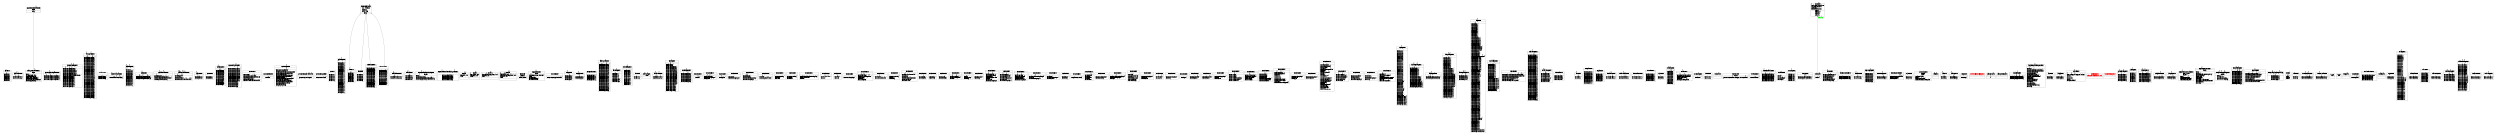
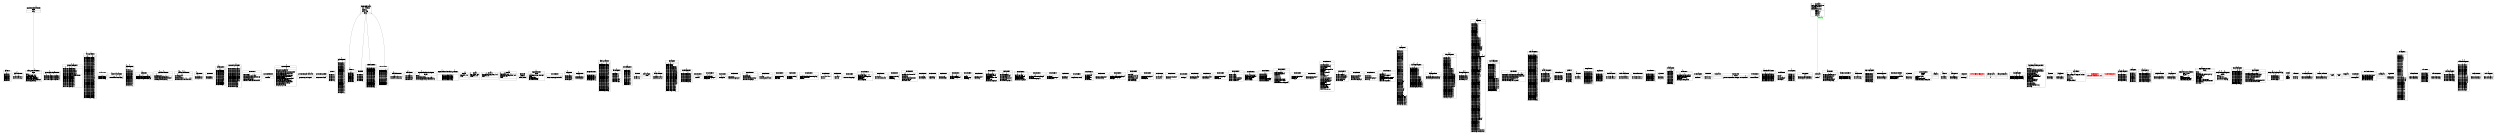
none -> (1569, 76)
